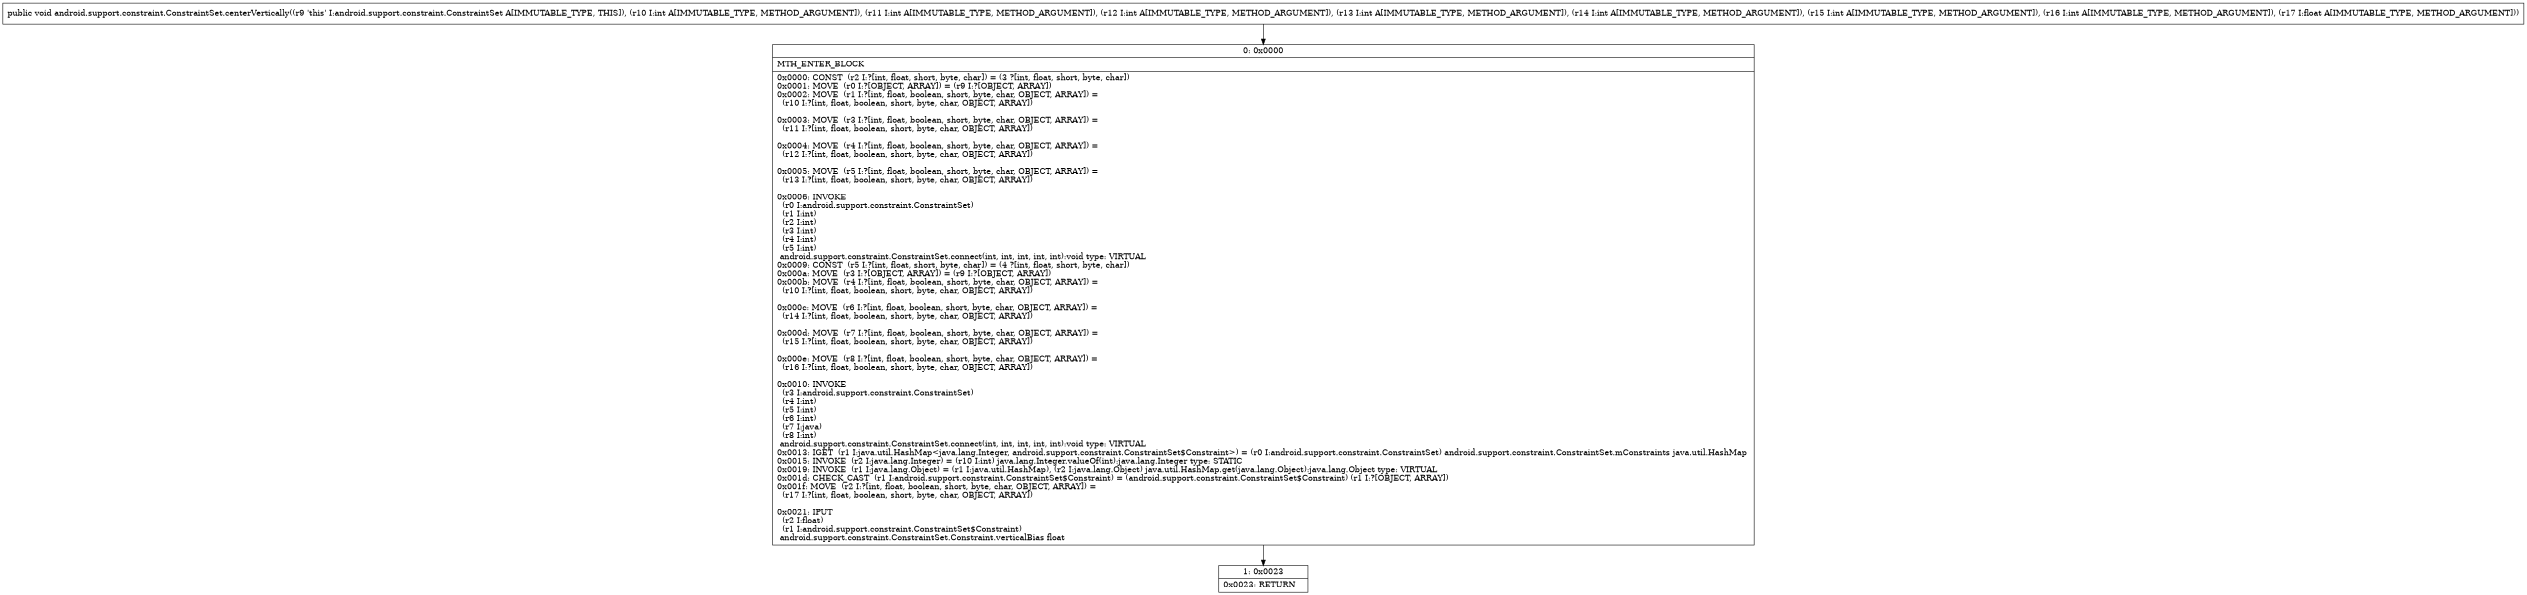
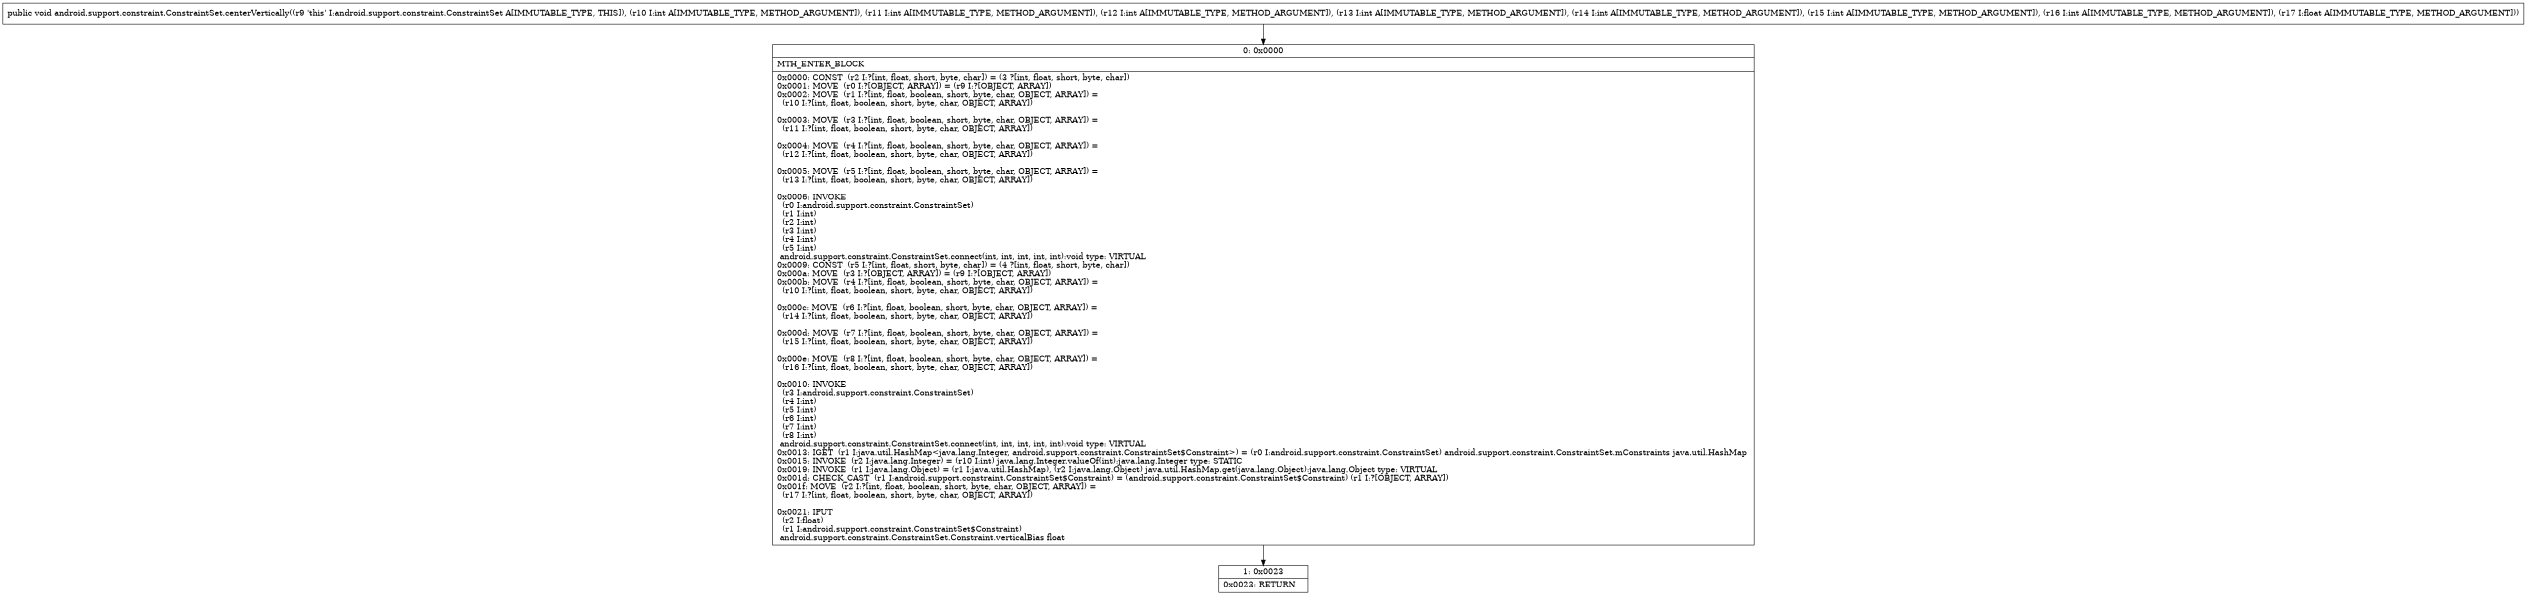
(800, 427) -> (797, 427)
